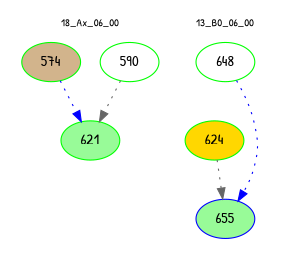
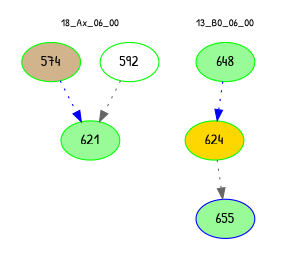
(130, 62) -> (130, 62)
(225, 62) -> (225, 62)
(257, 135) -> (221, 96)
